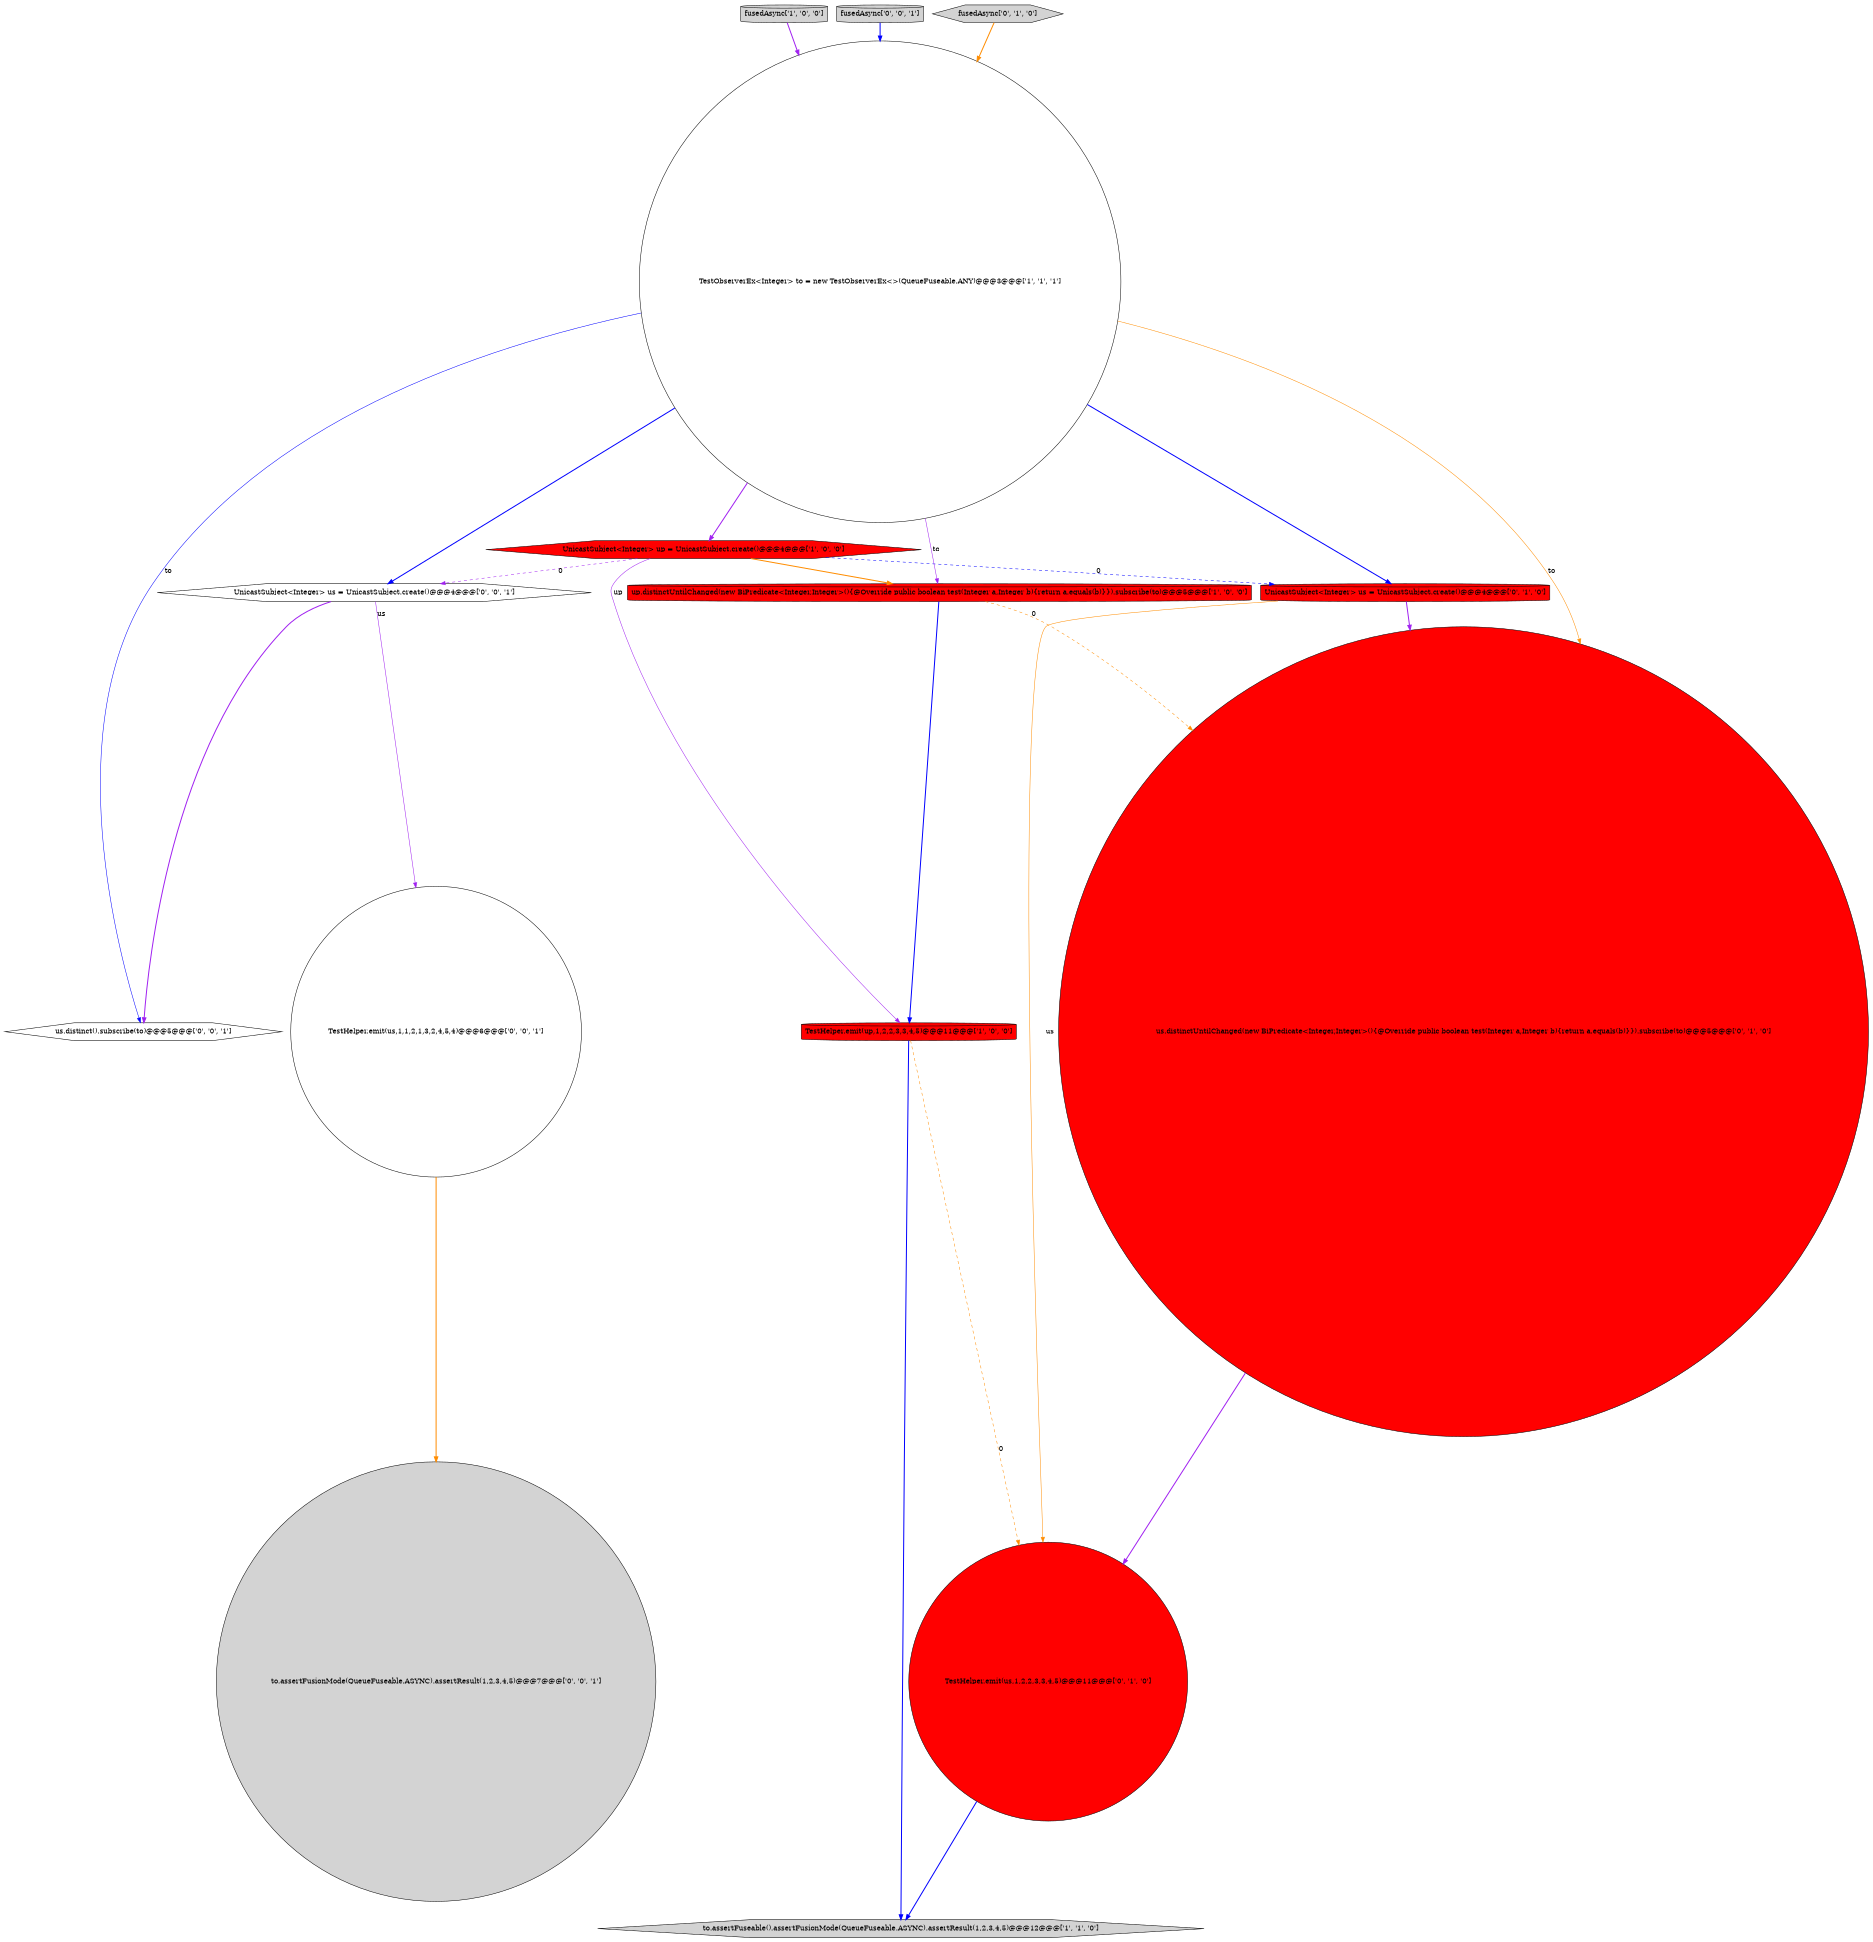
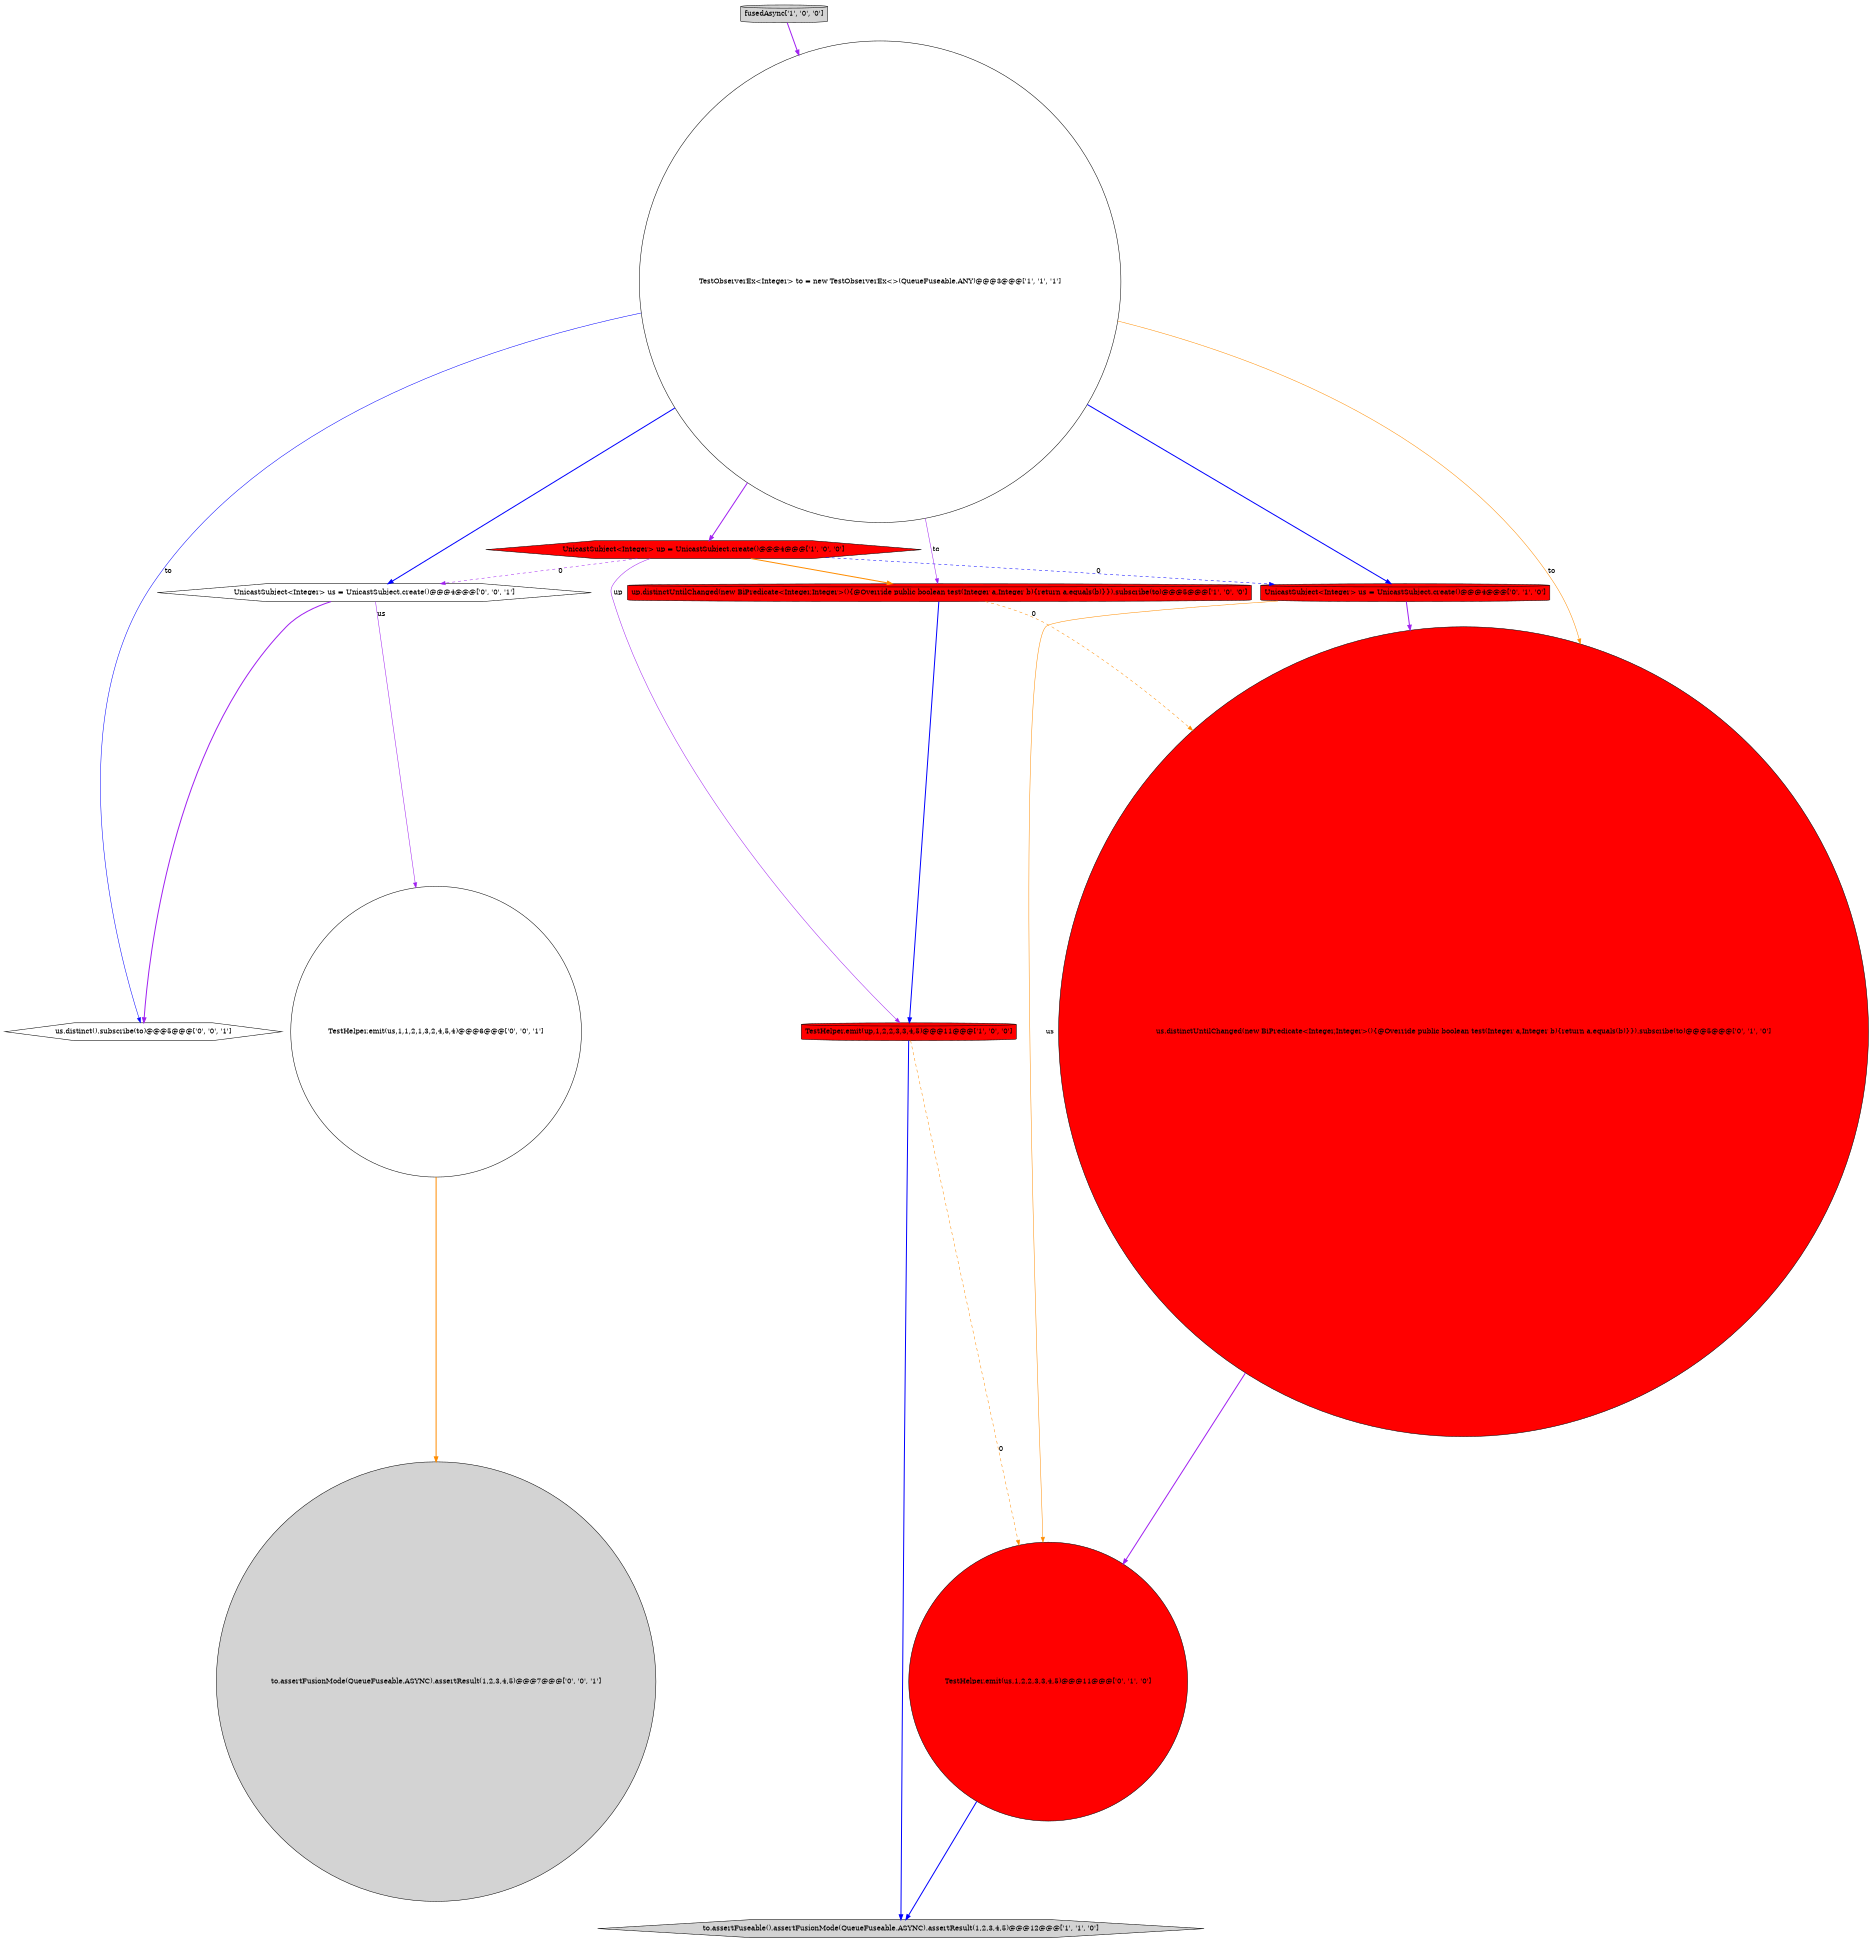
(880, 14) -> none
(998, 14) -> none
